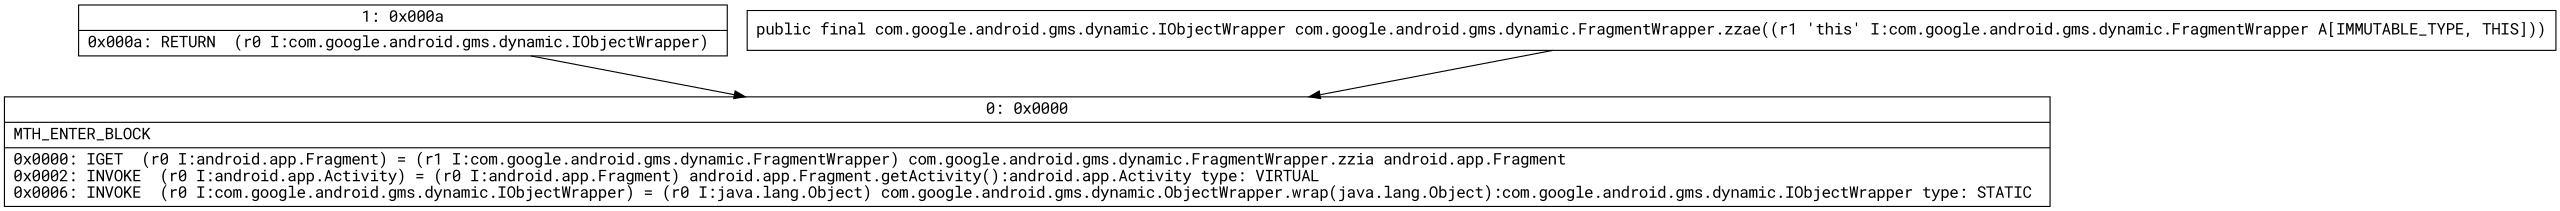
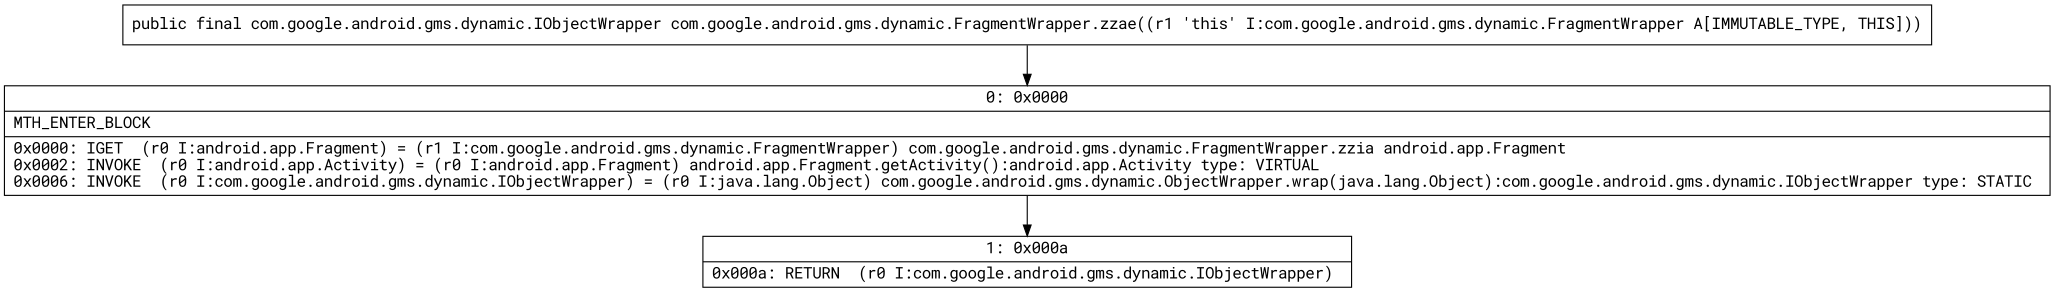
(633, 75) -> (1027, 210)
